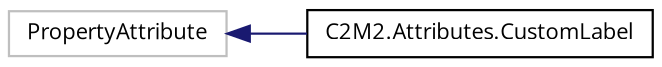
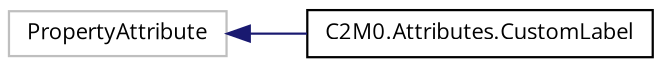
(480, 34) -> (480, 34)
